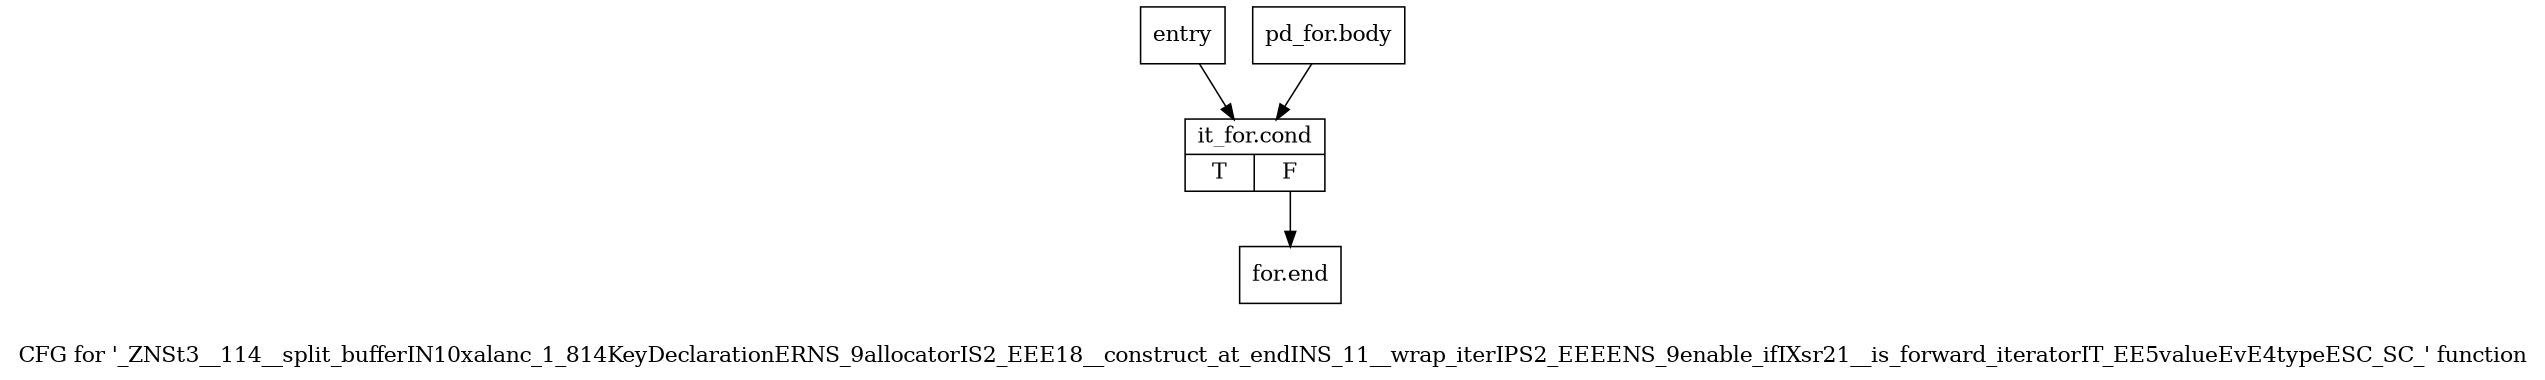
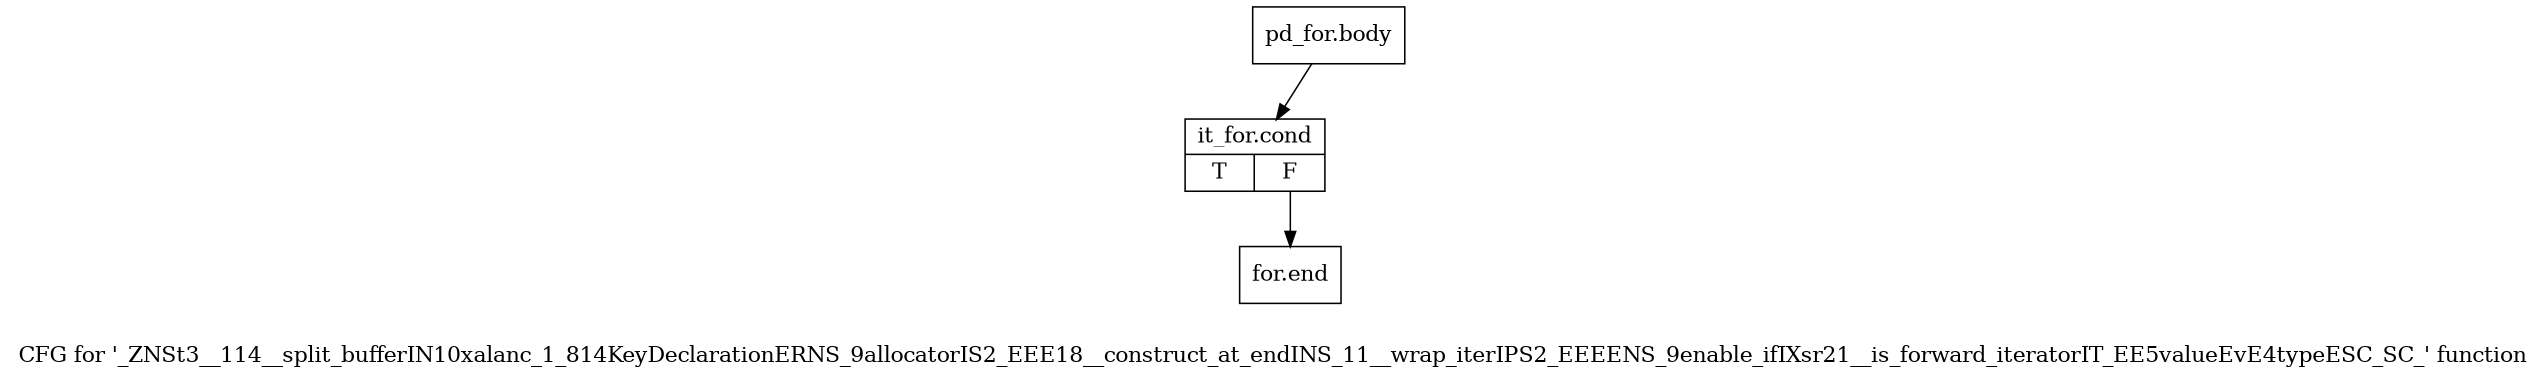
(1183, 35) -> none
